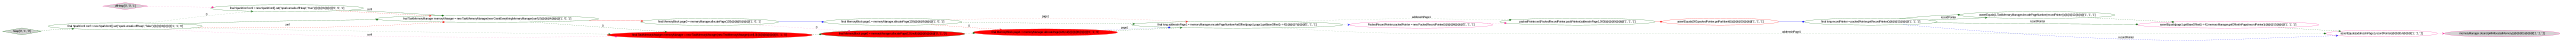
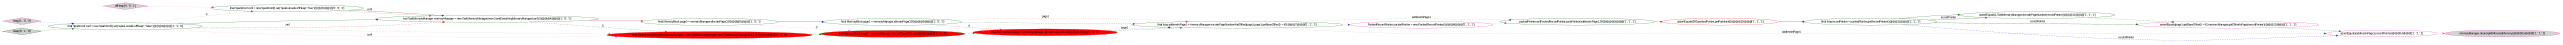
none -> (22, 21)
